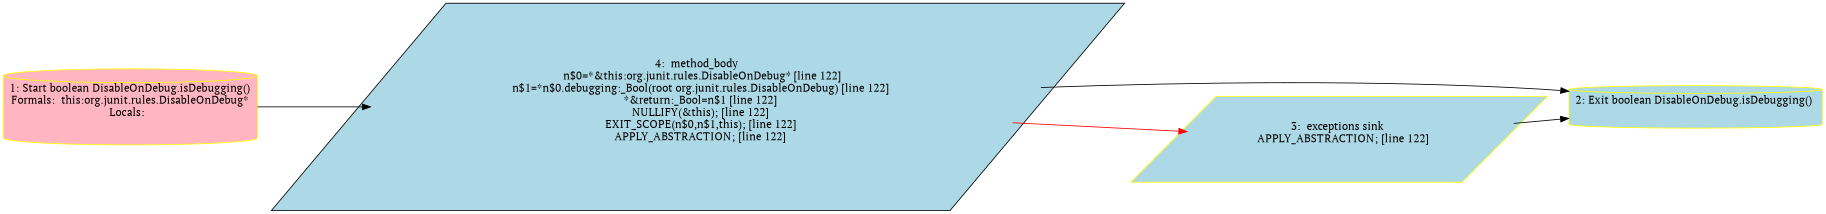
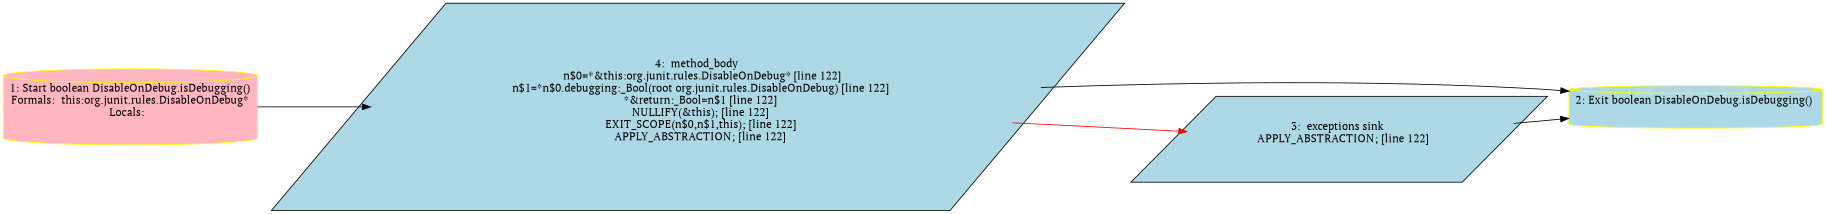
(1339, 139) -> (1339, 139)
